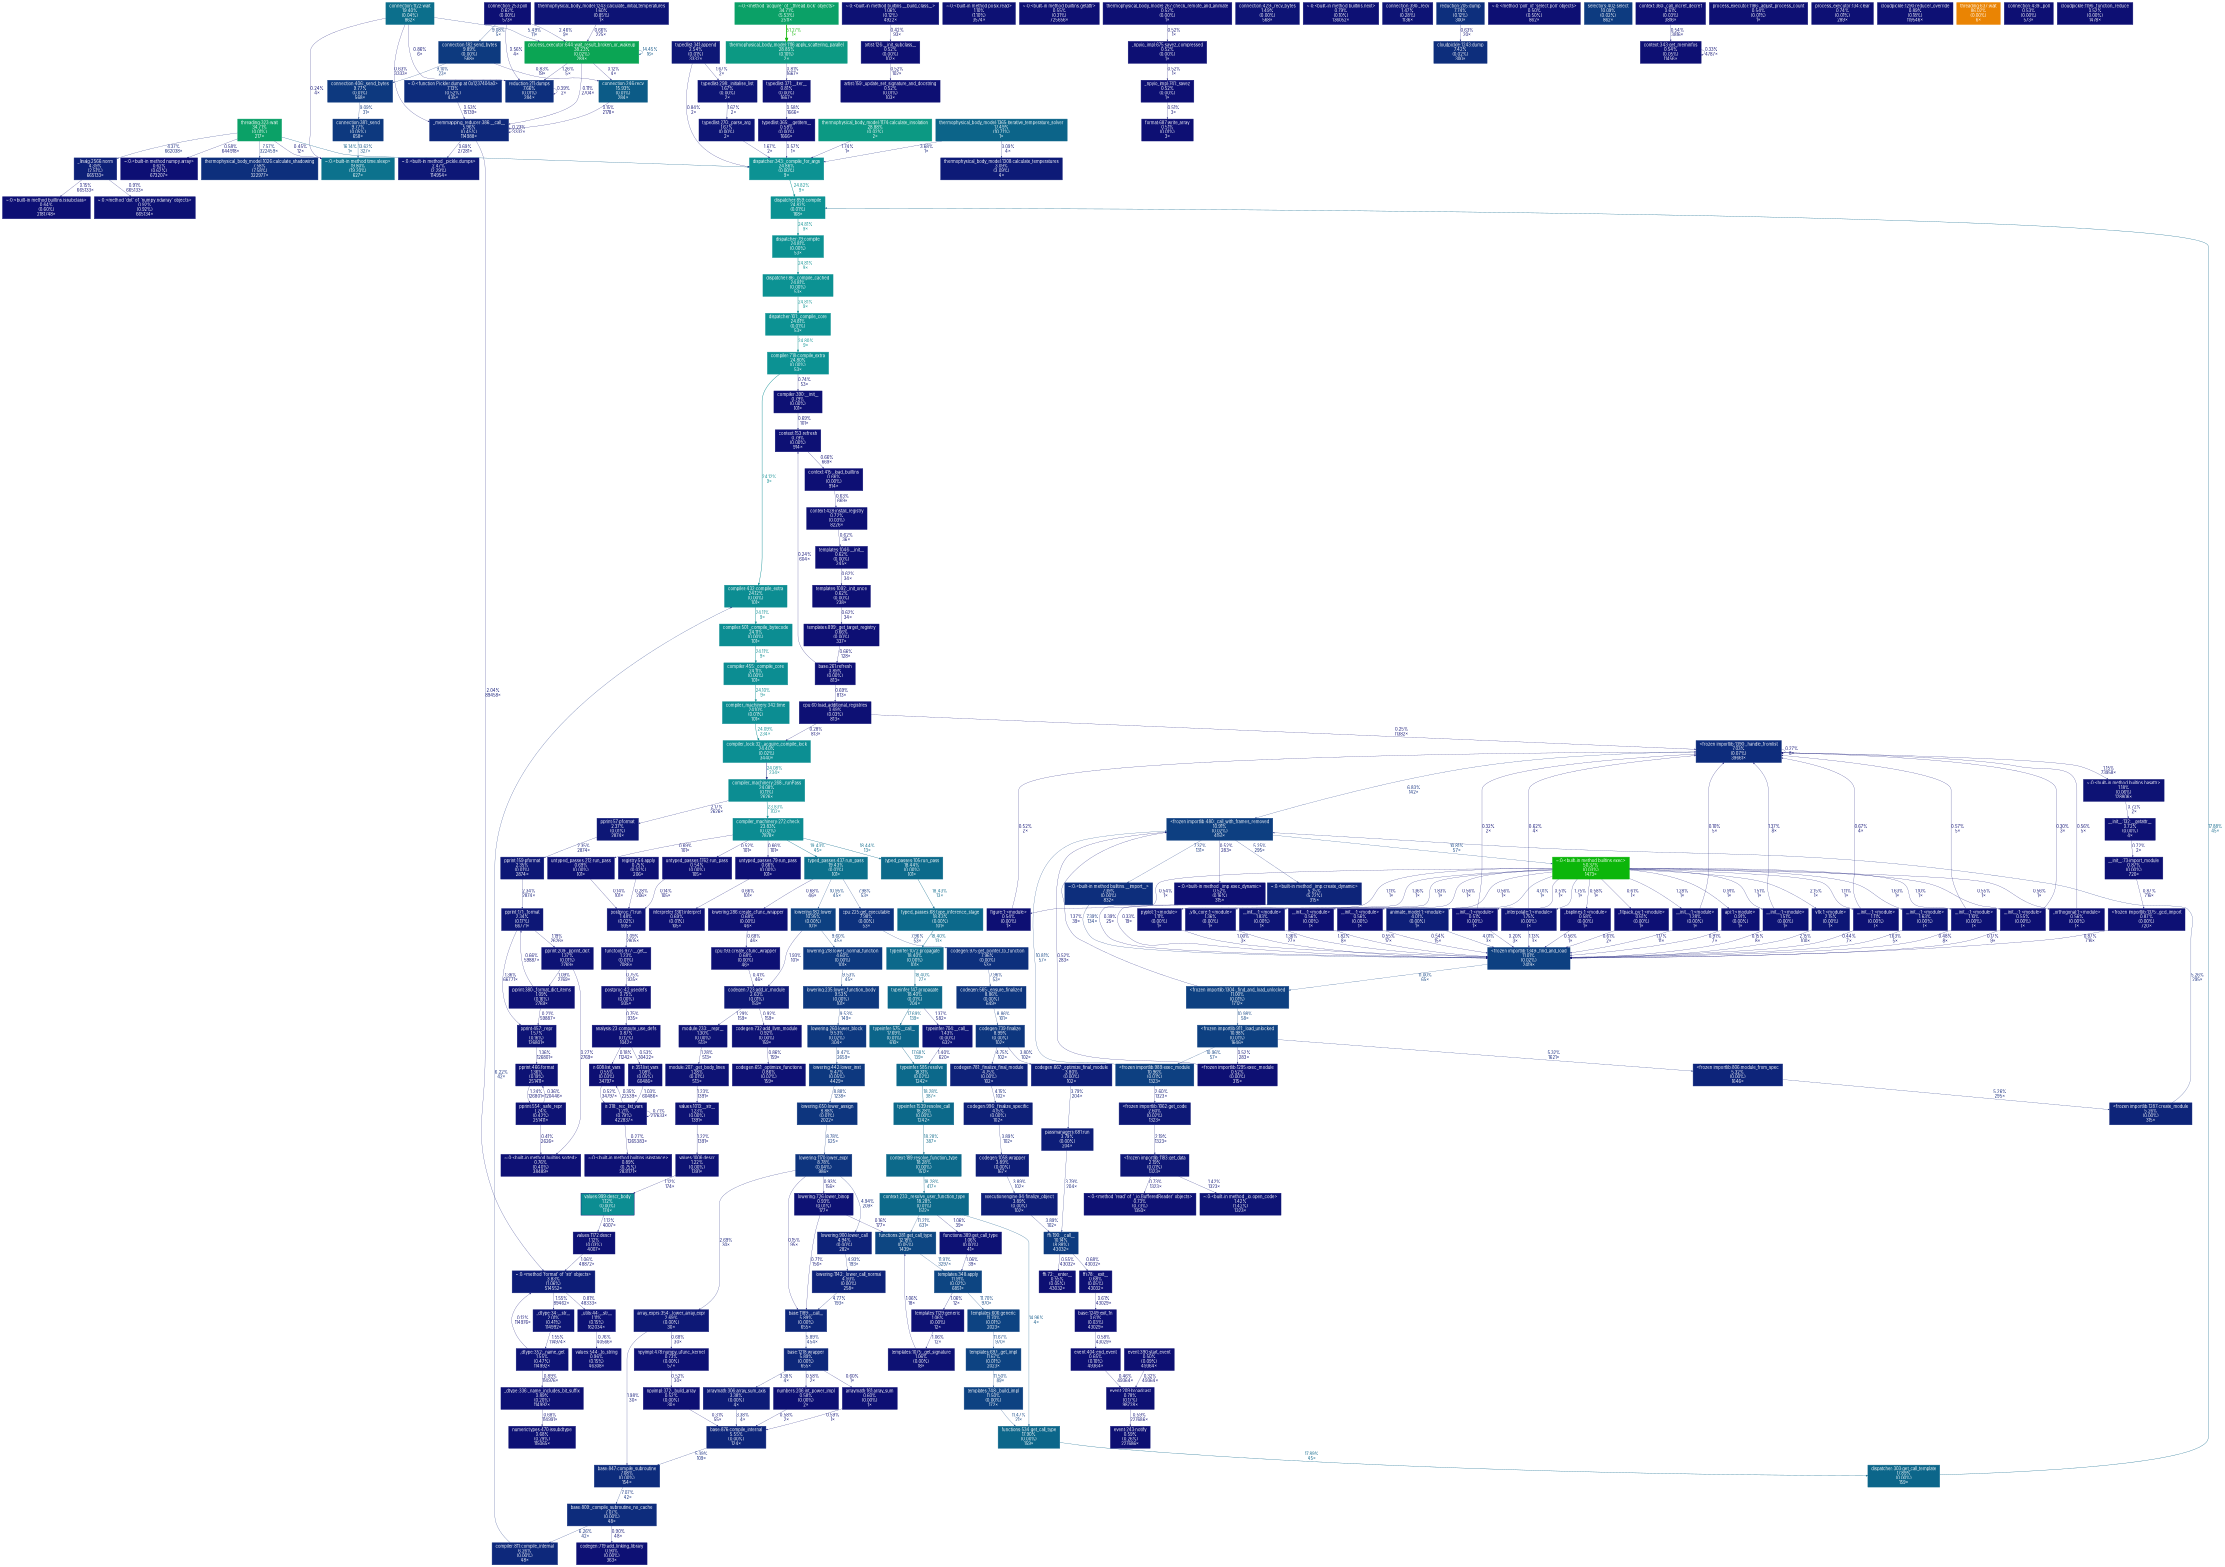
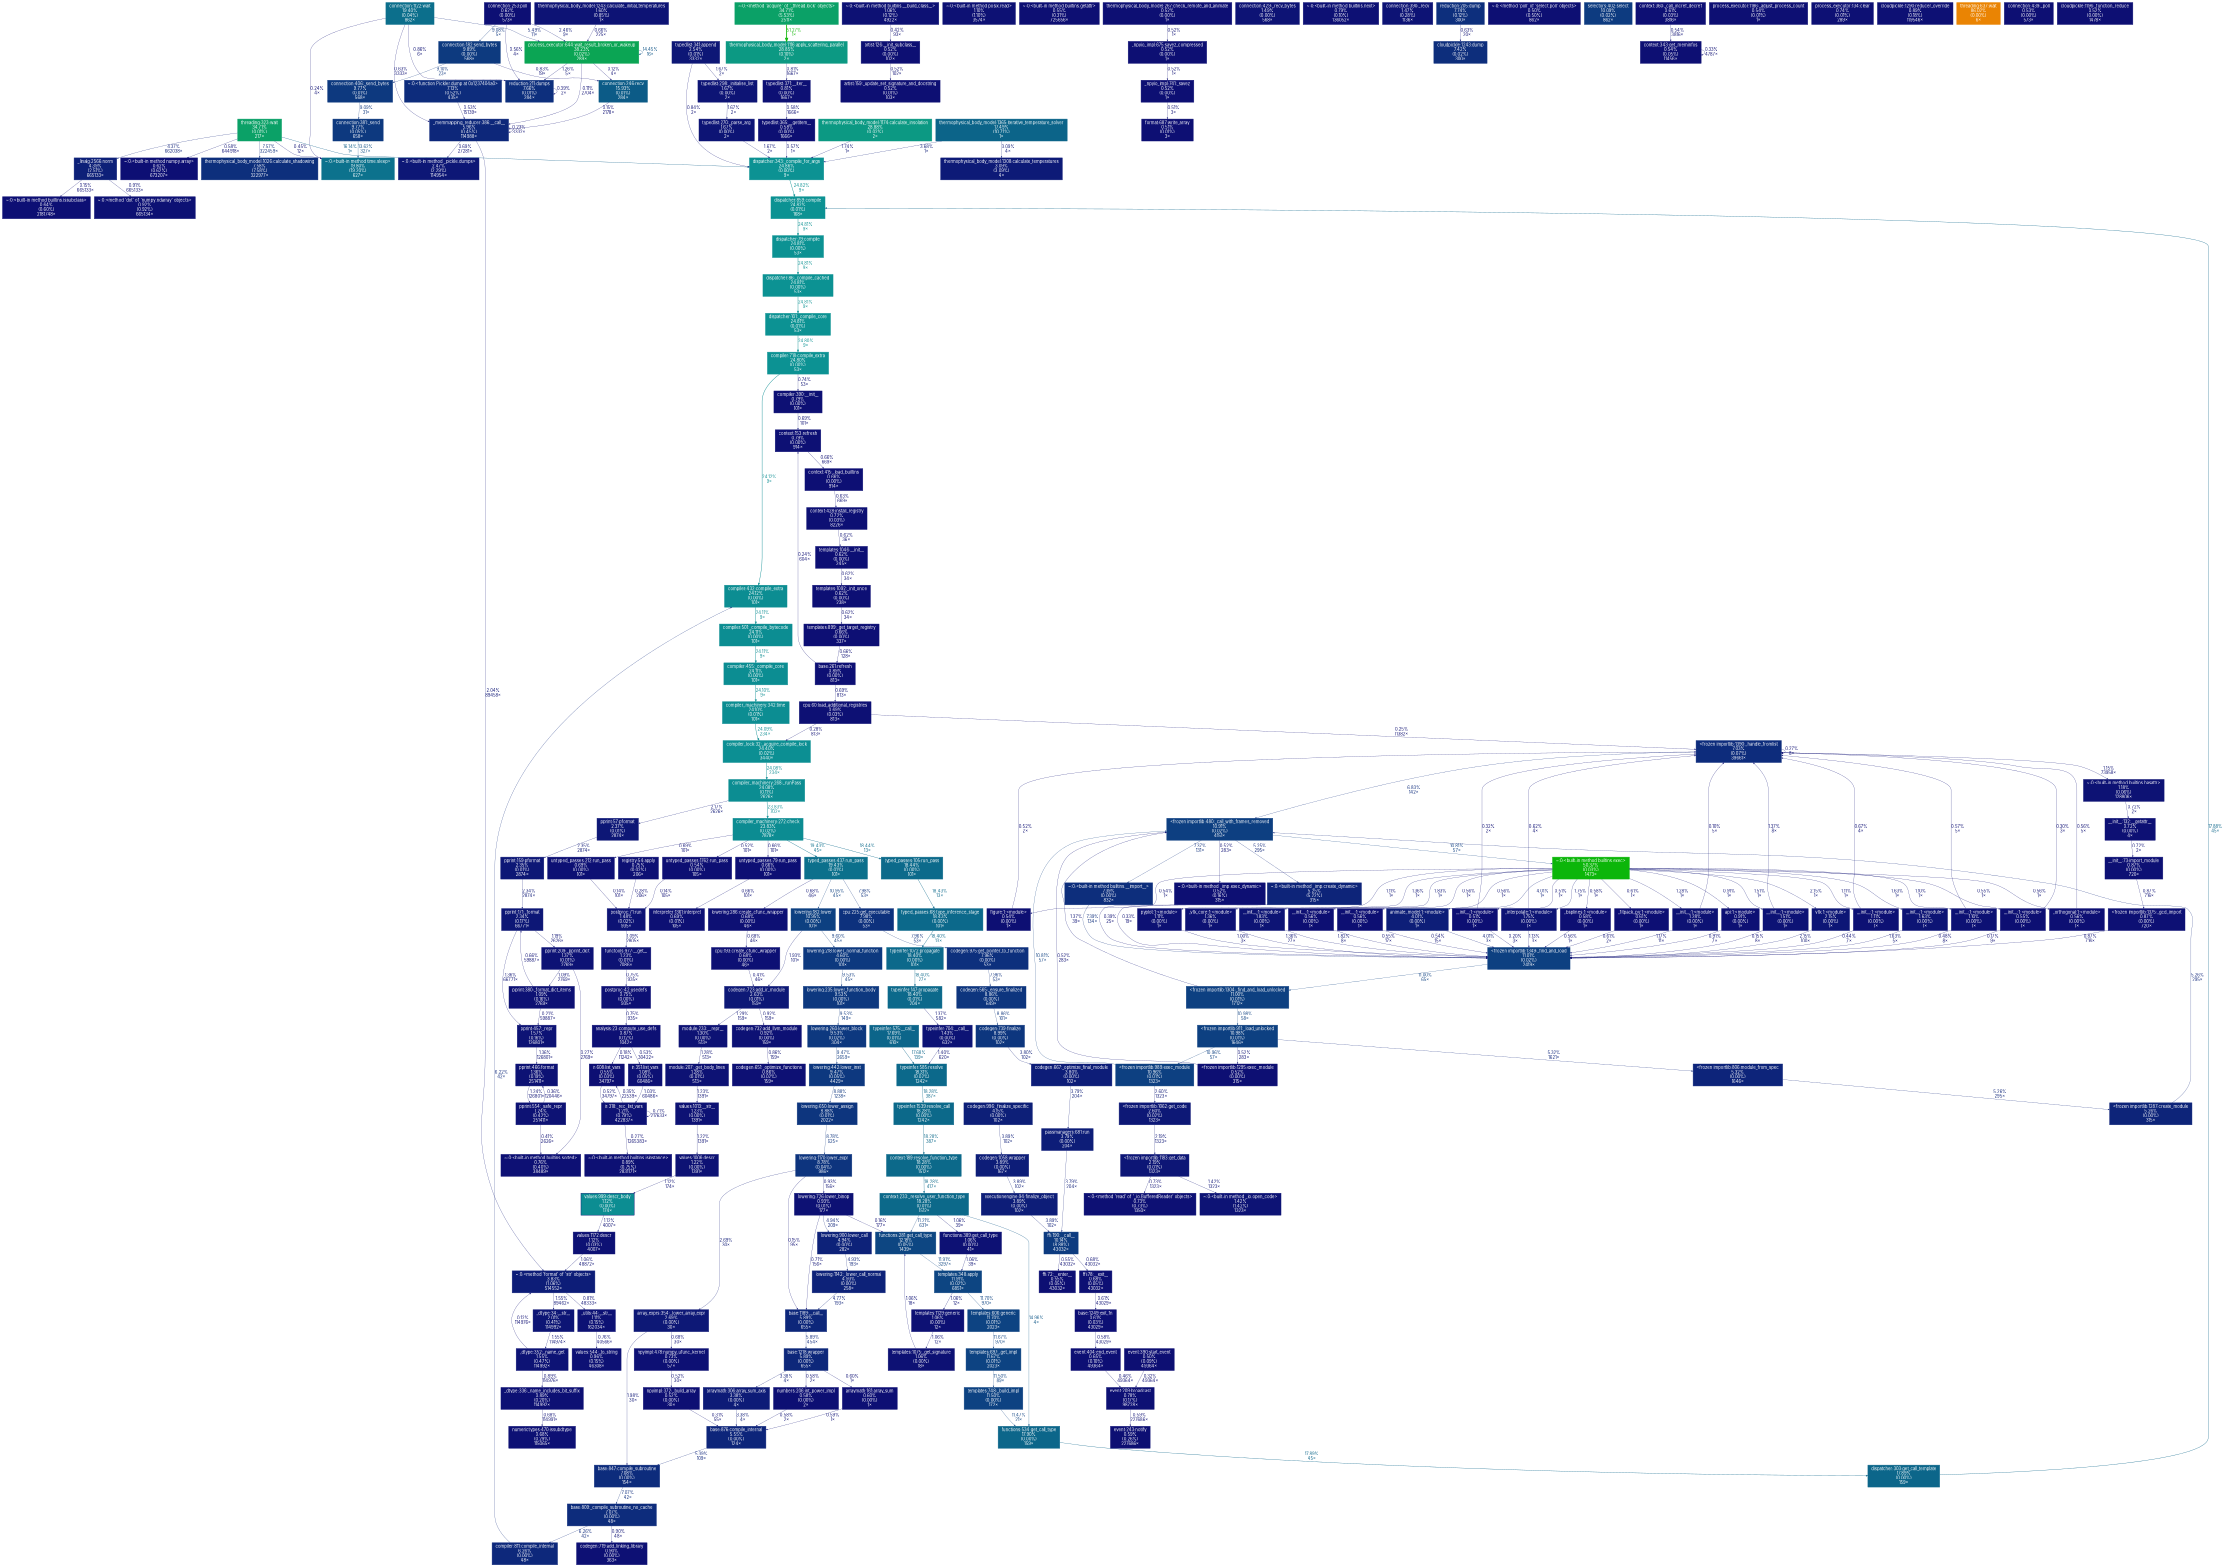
(767, 770) -> (767, 770)
(905, 1016) -> none
(989, 1075) -> none
(858, 1201) -> (824, 1223)
